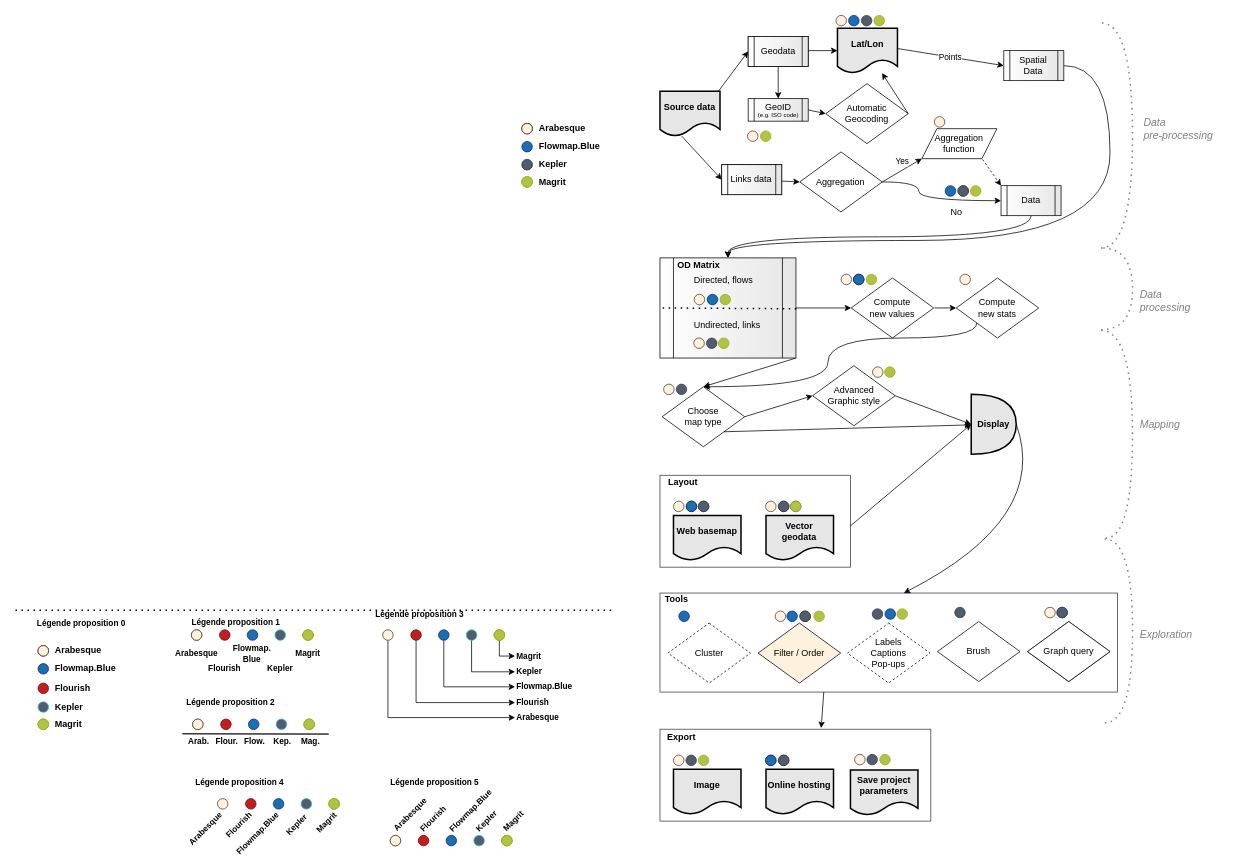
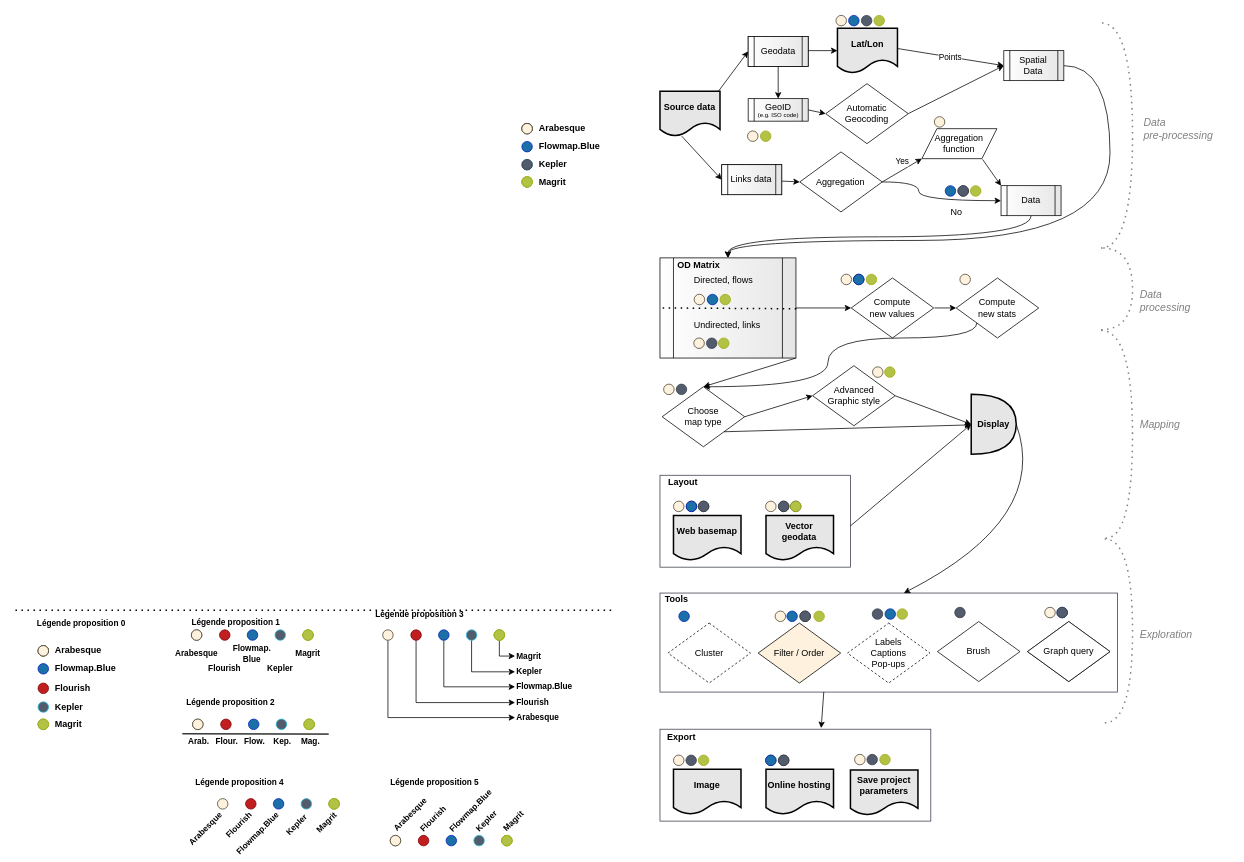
(896, 96) -> (954, 91)
(990, 171) -> (990, 171)
